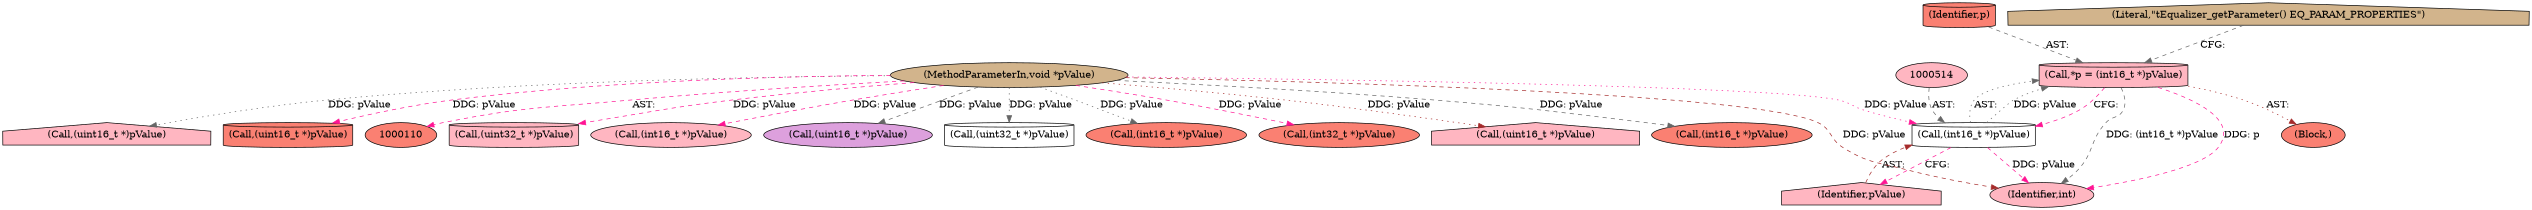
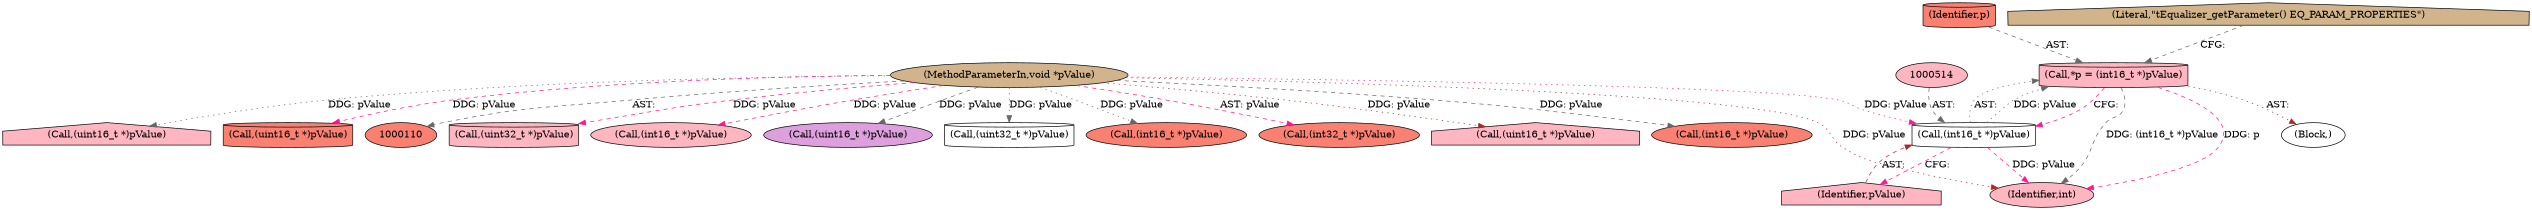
(1568, 93) -> (1568, 93)
(668, 97) -> (668, 97)
(1250, 105) -> (1250, 105)
(2313, 135) -> (2313, 135)
